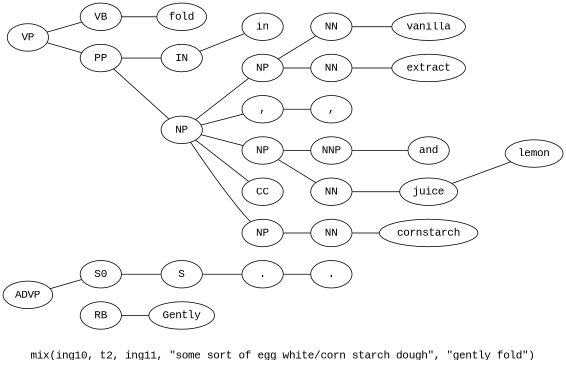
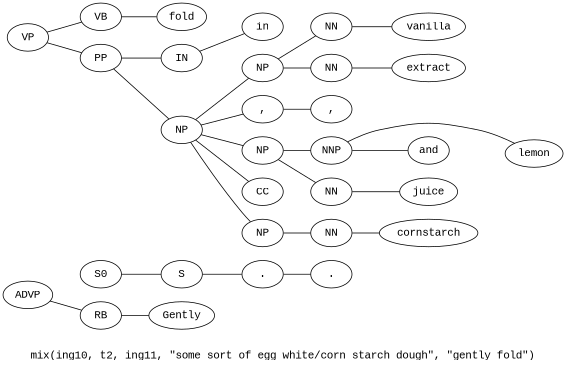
(481, 173) -> (431, 123)
(66, 284) -> (66, 306)
